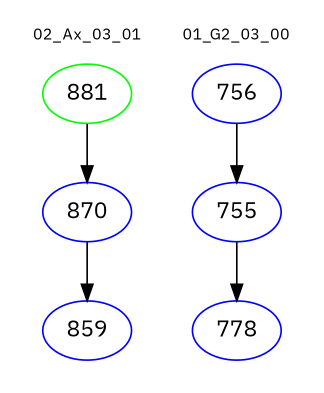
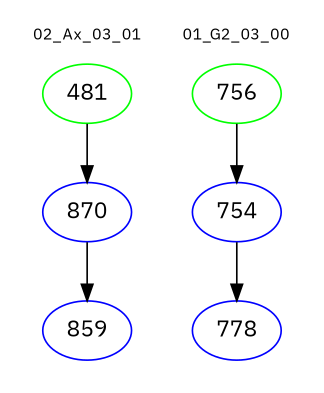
(87, 94) -> (87, 94)
(237, 94) -> (237, 94)
(237, 212) -> (237, 212)
